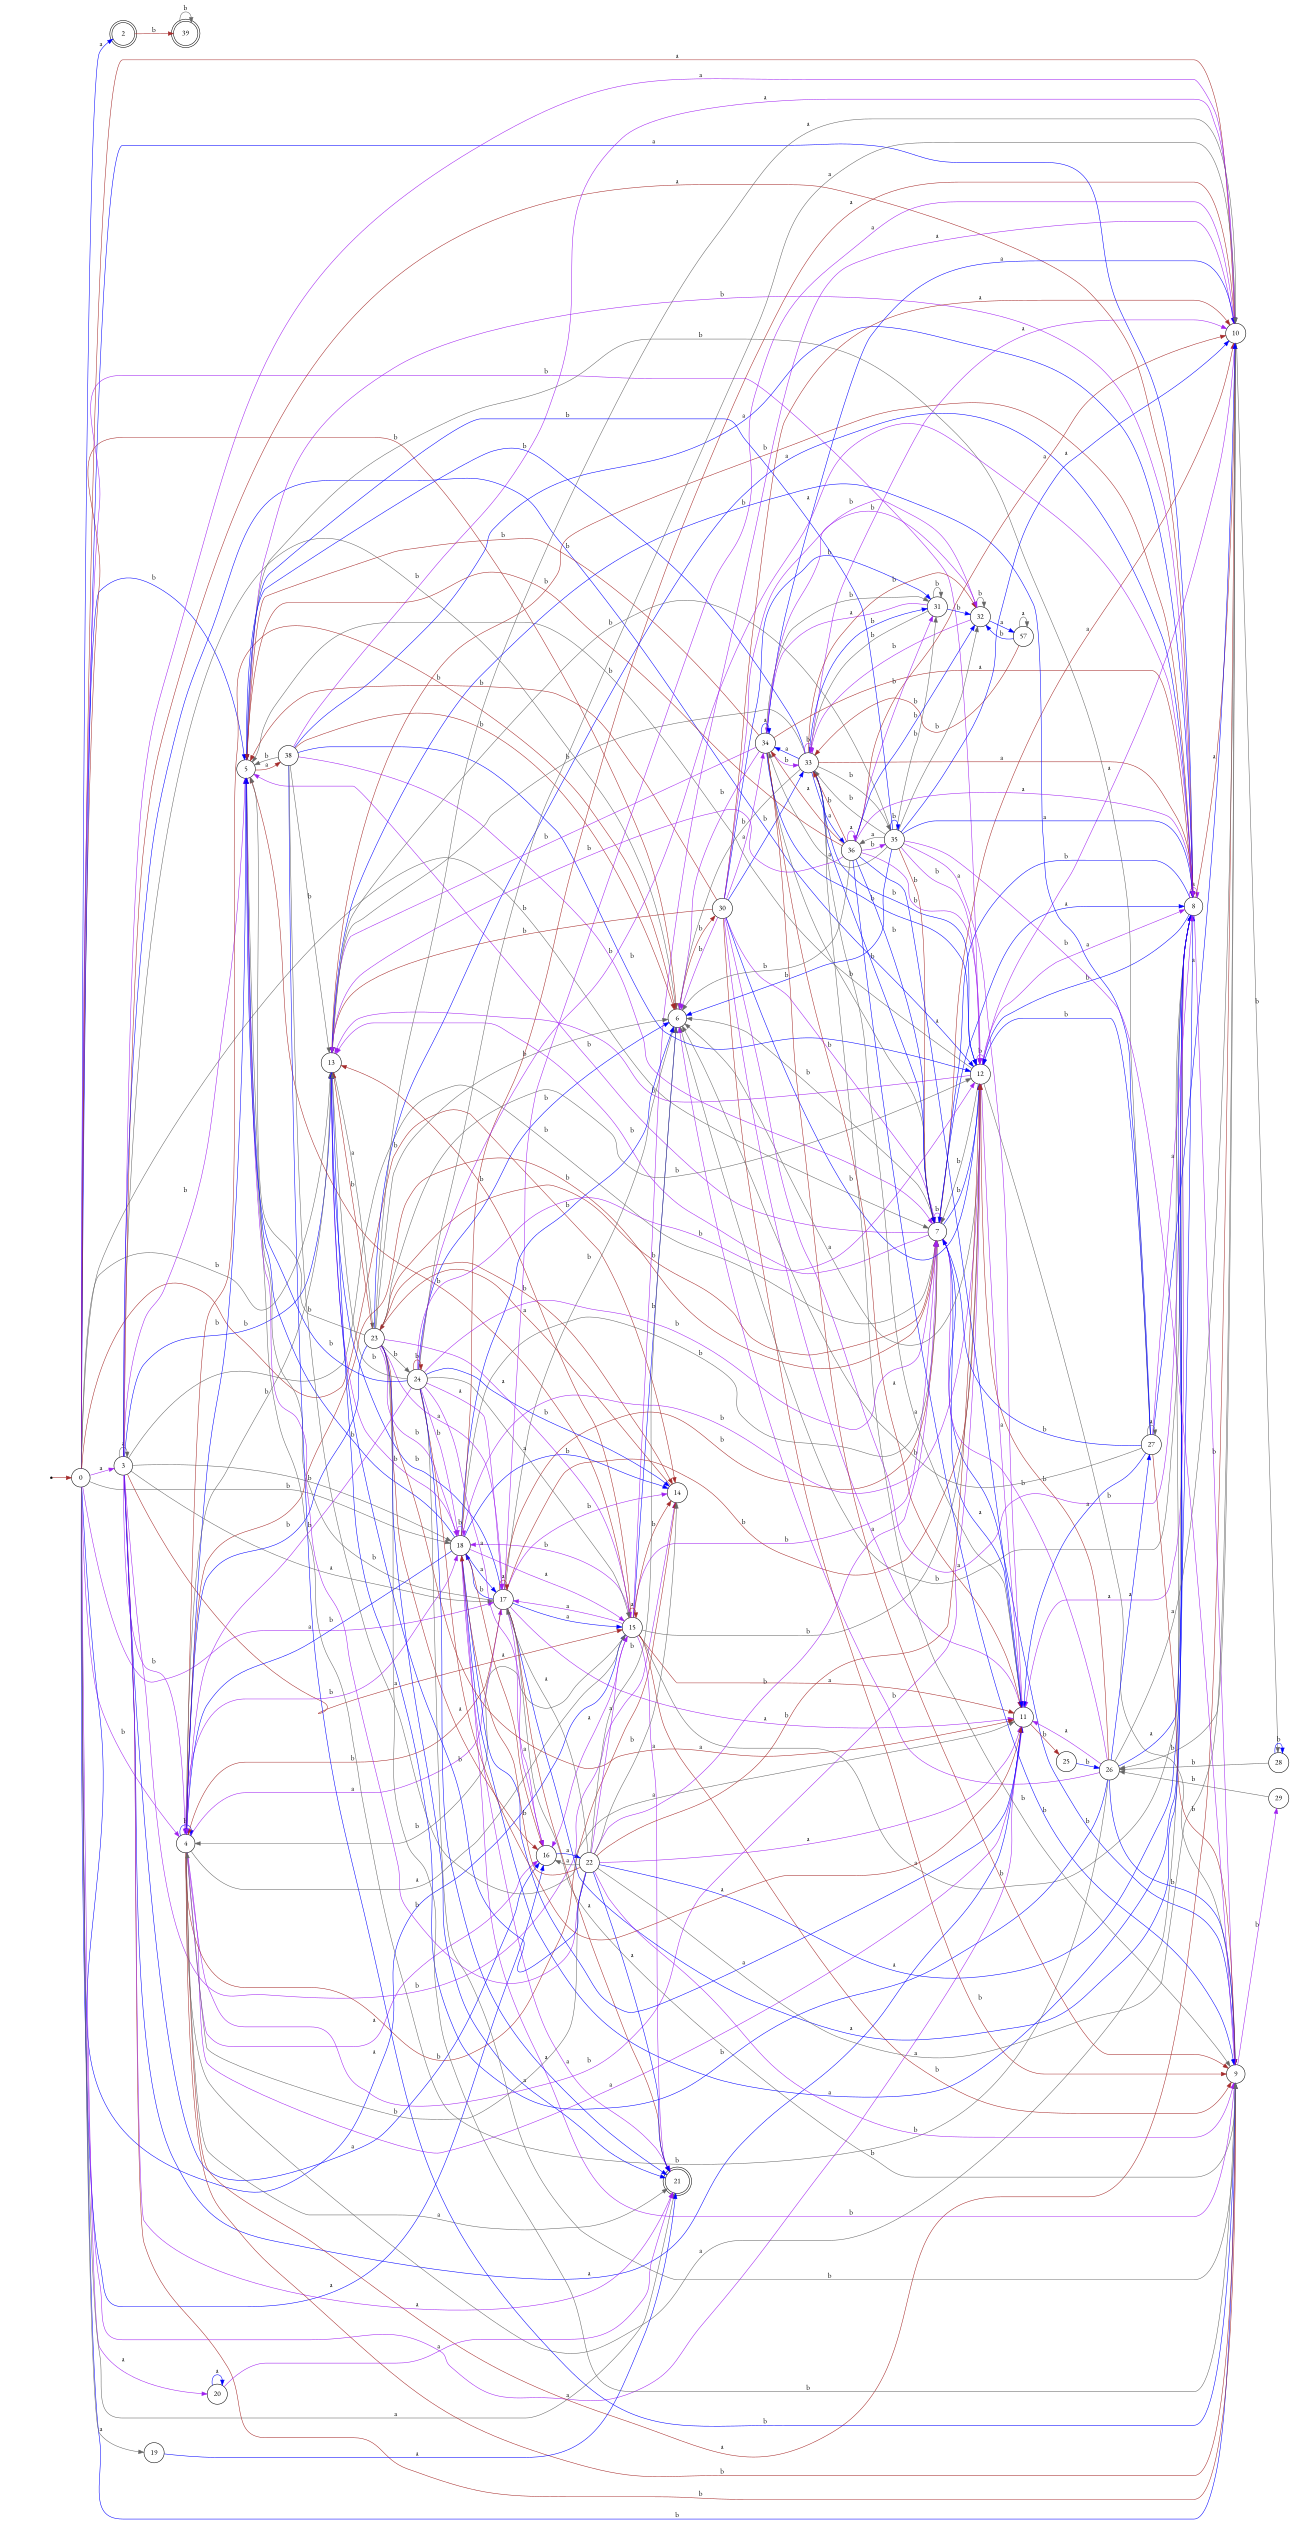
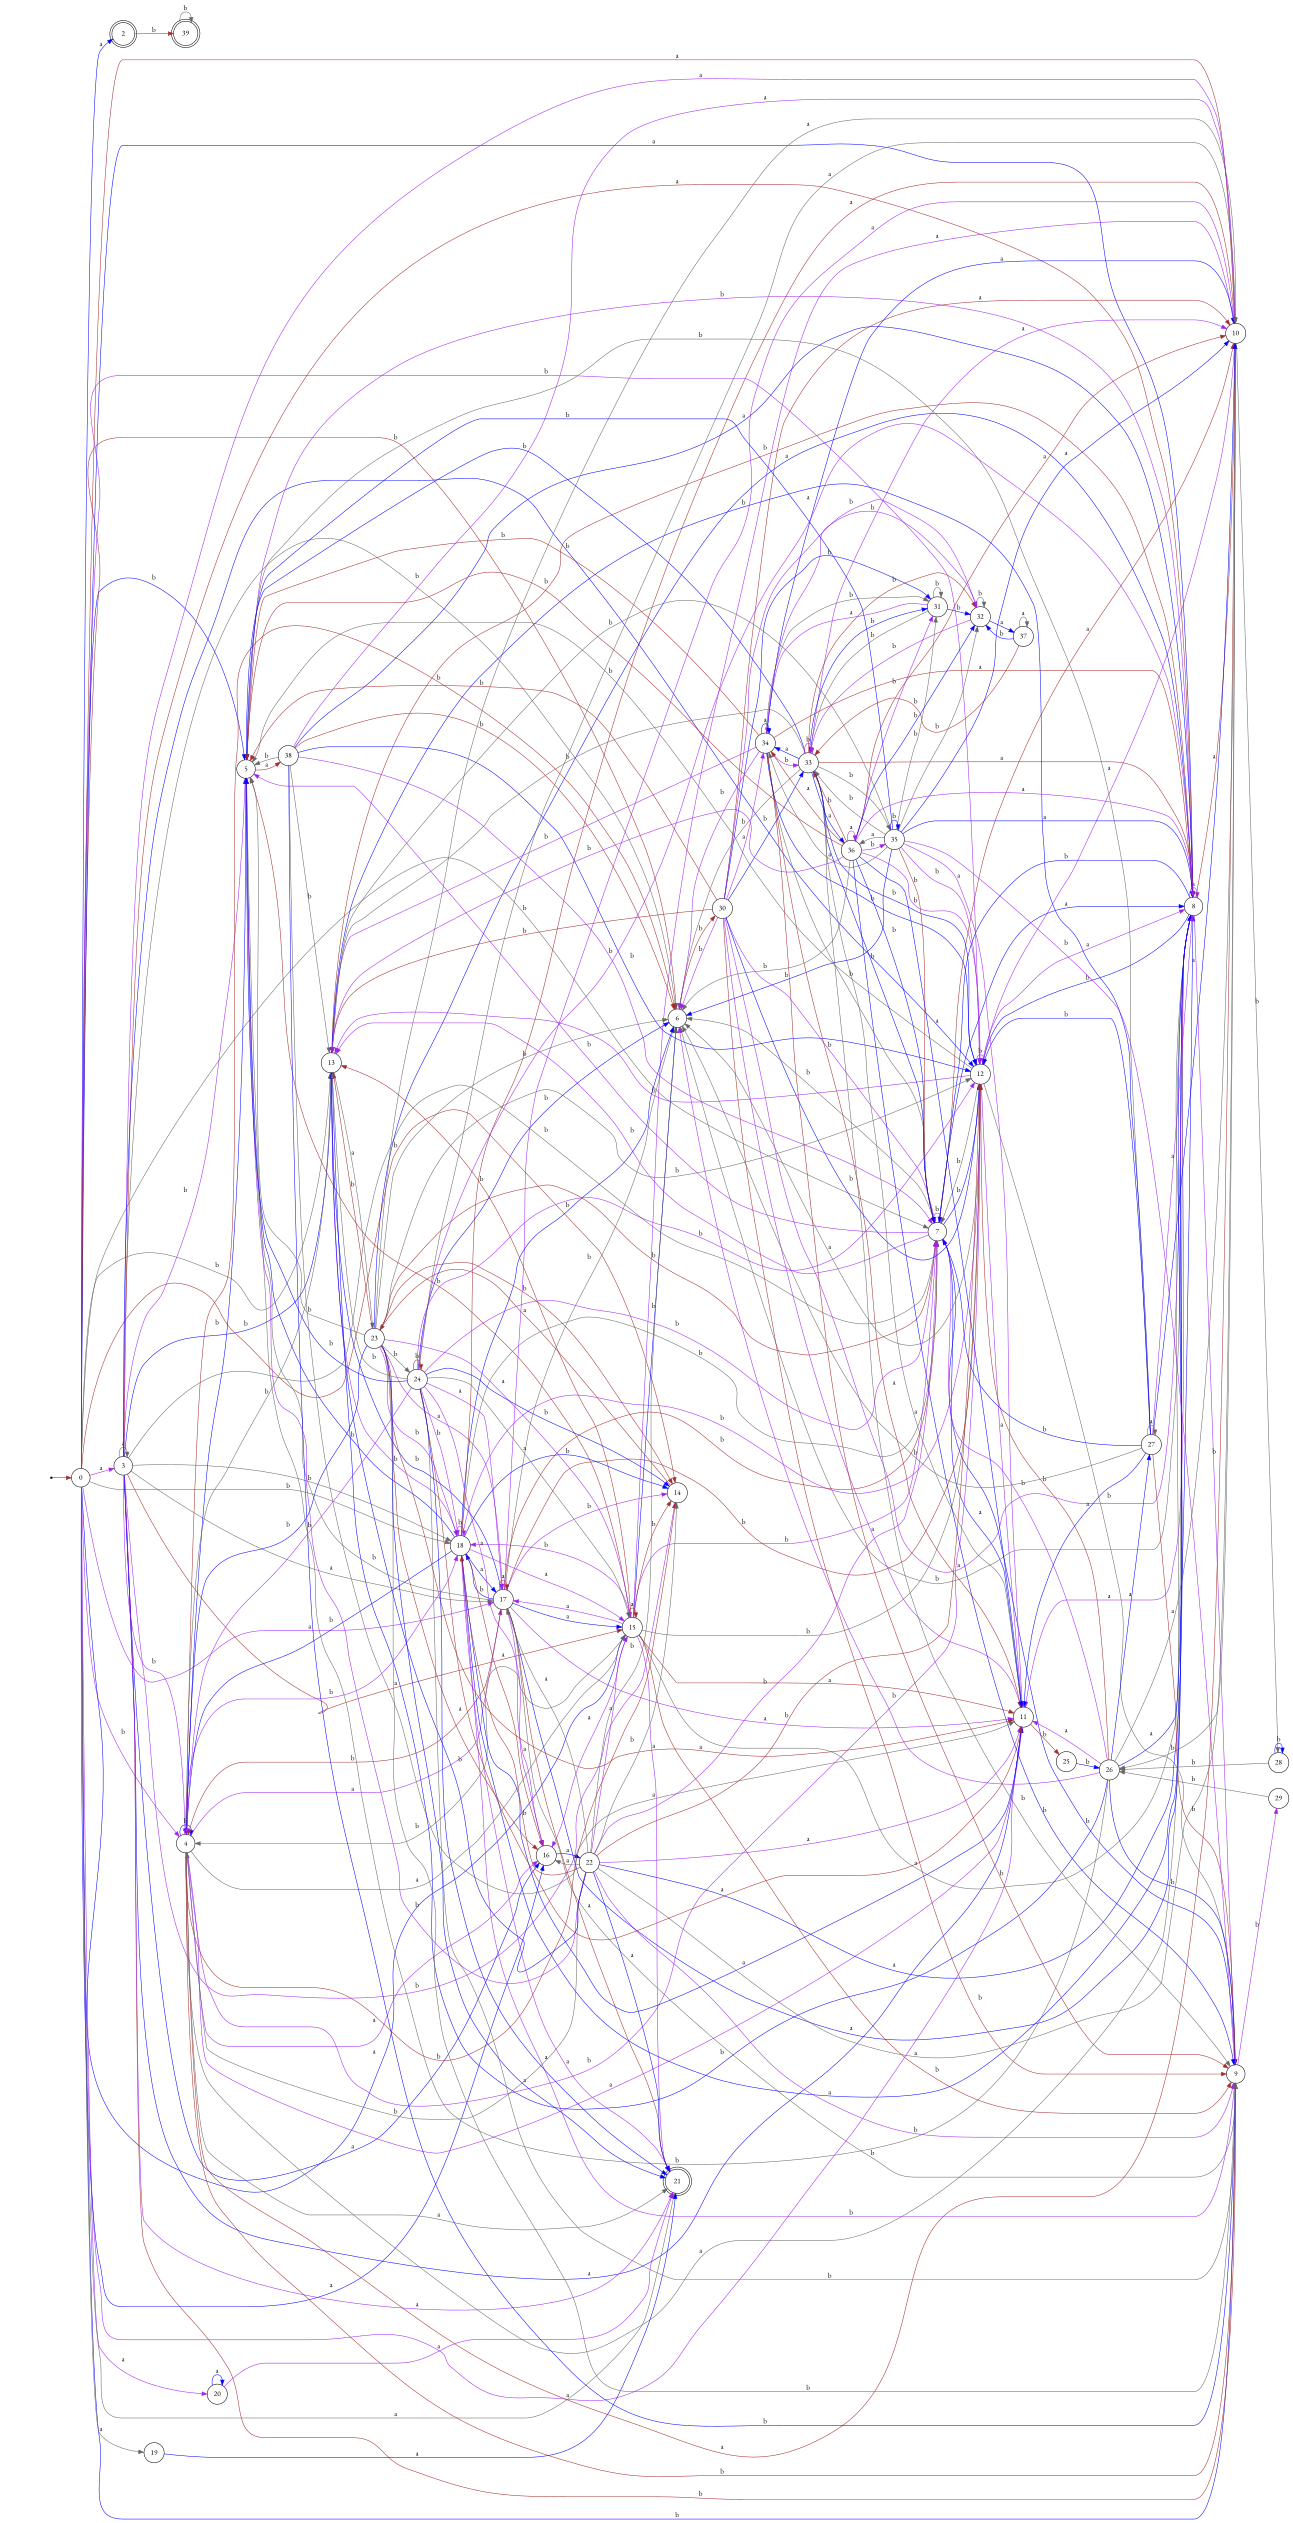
(1023, 636) -> (1023, 636)
(404, 1208) -> none
